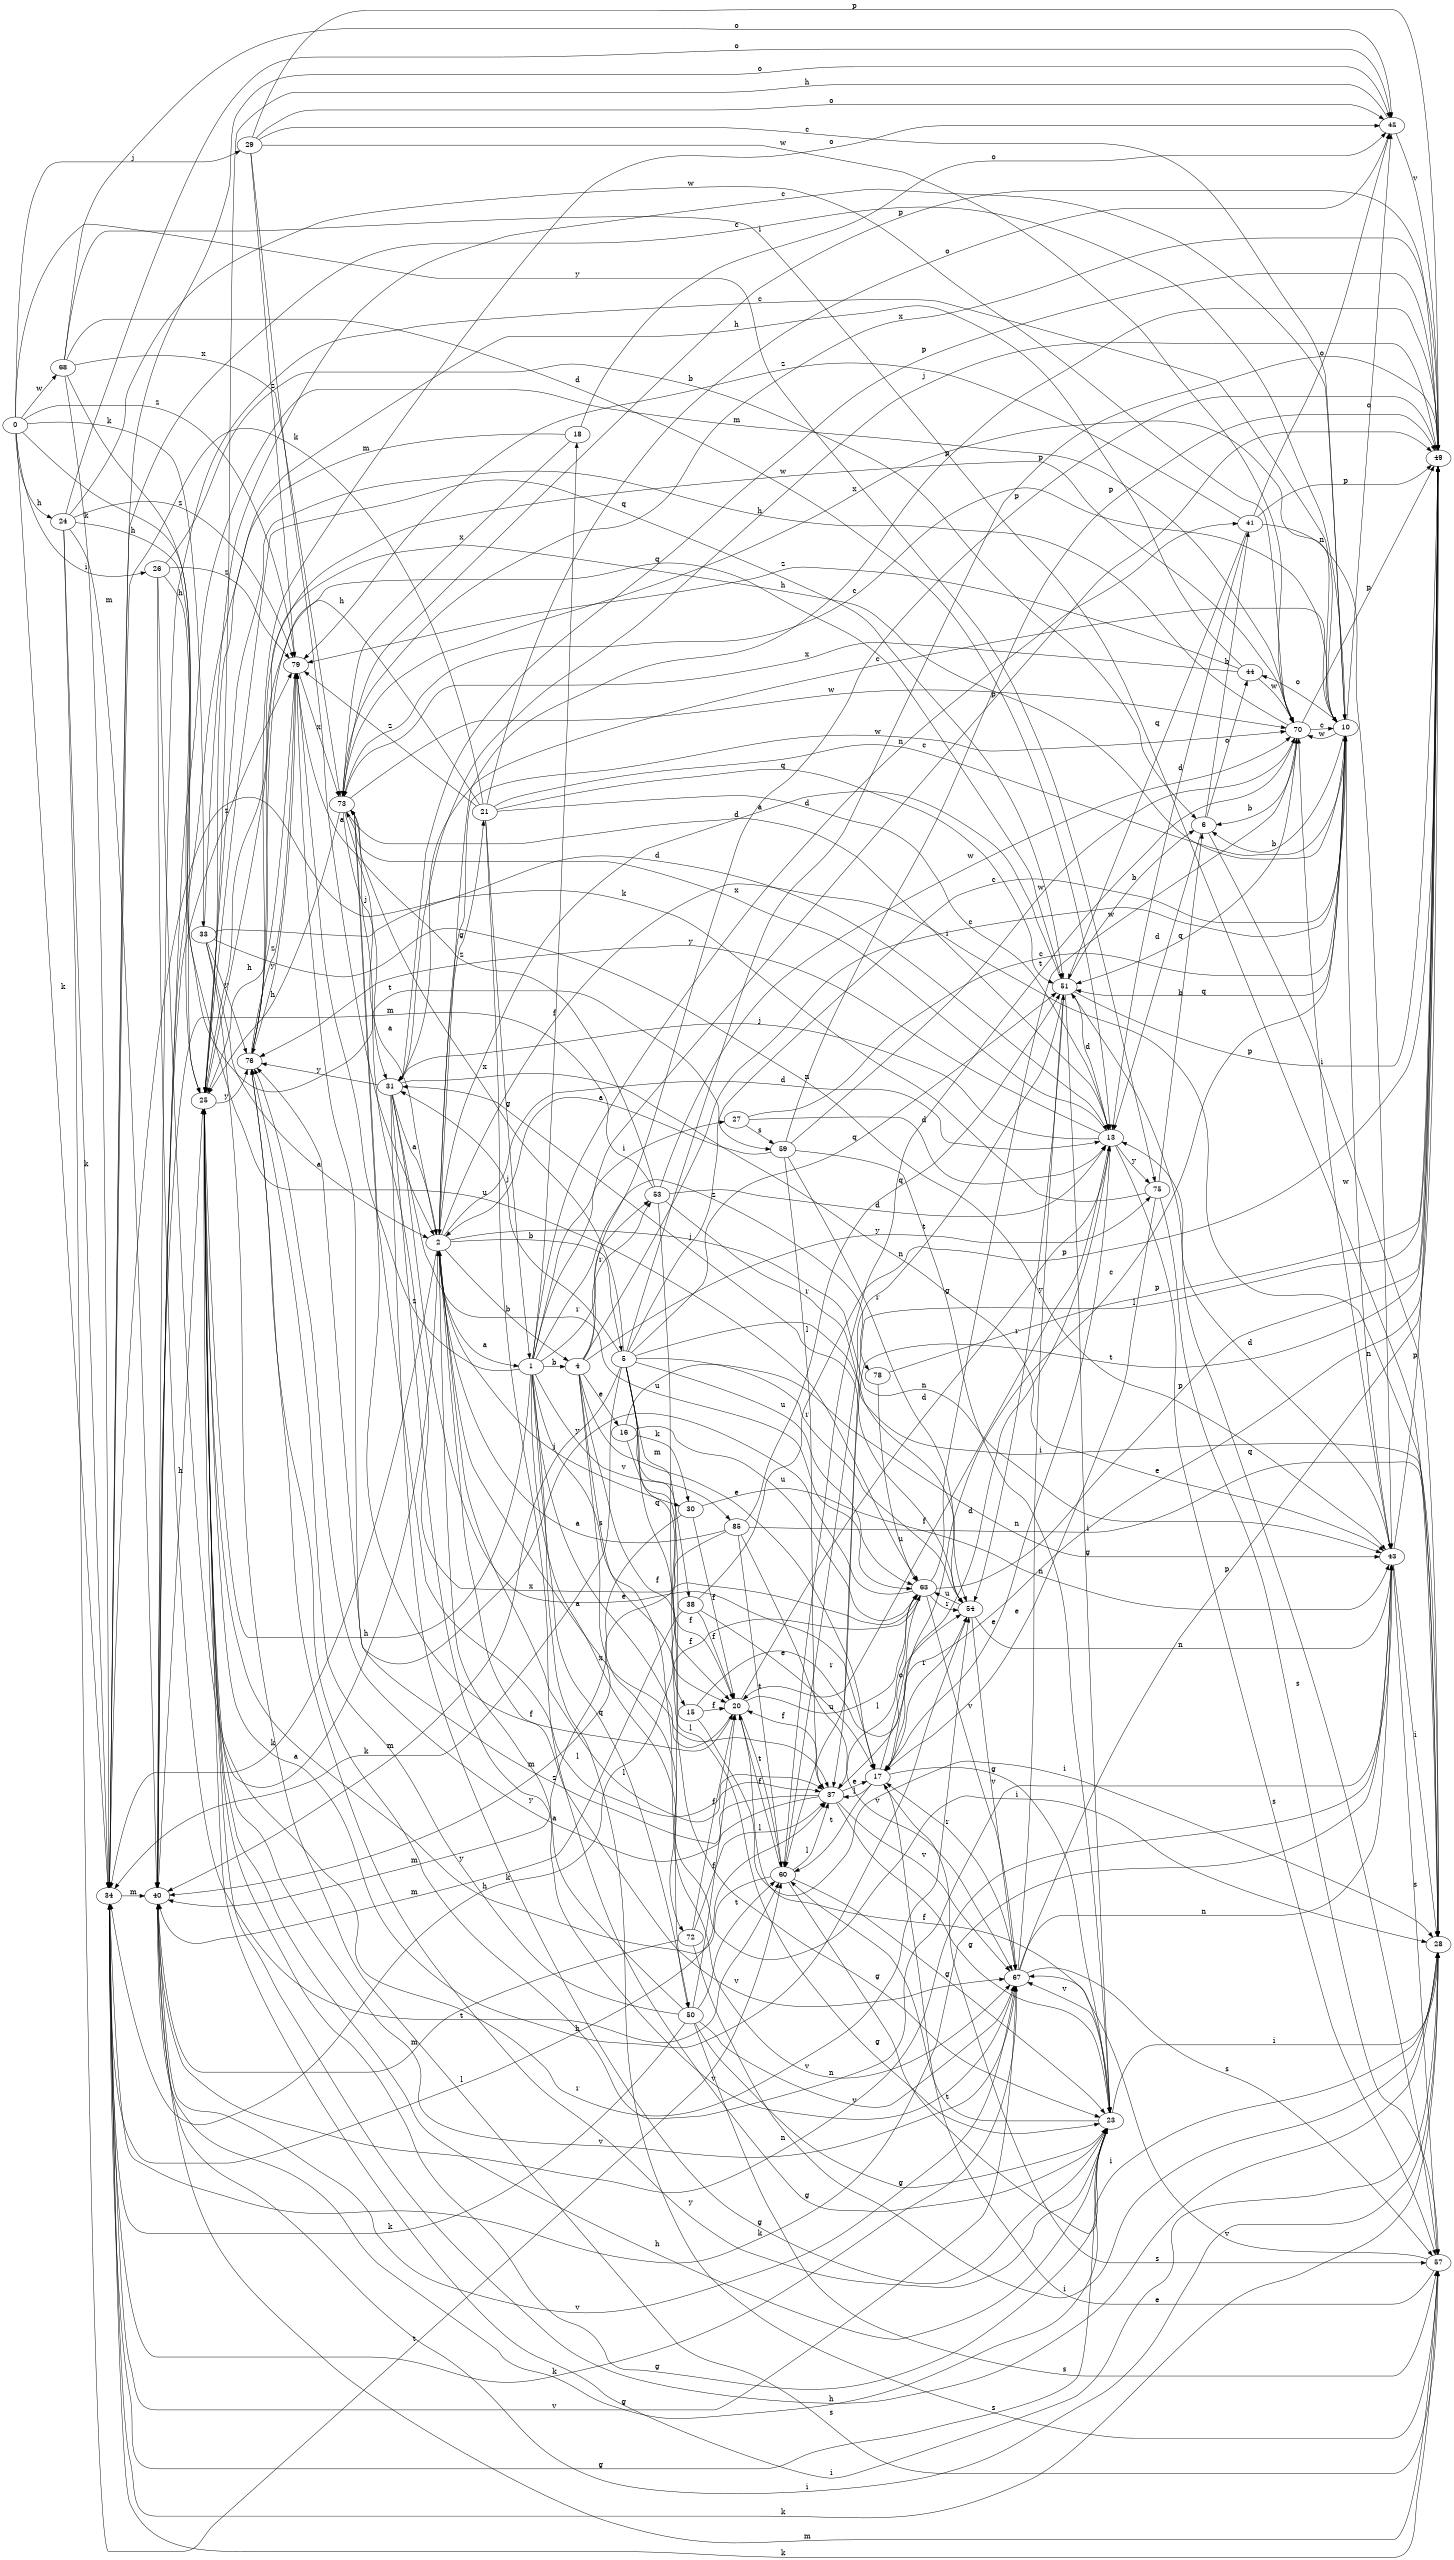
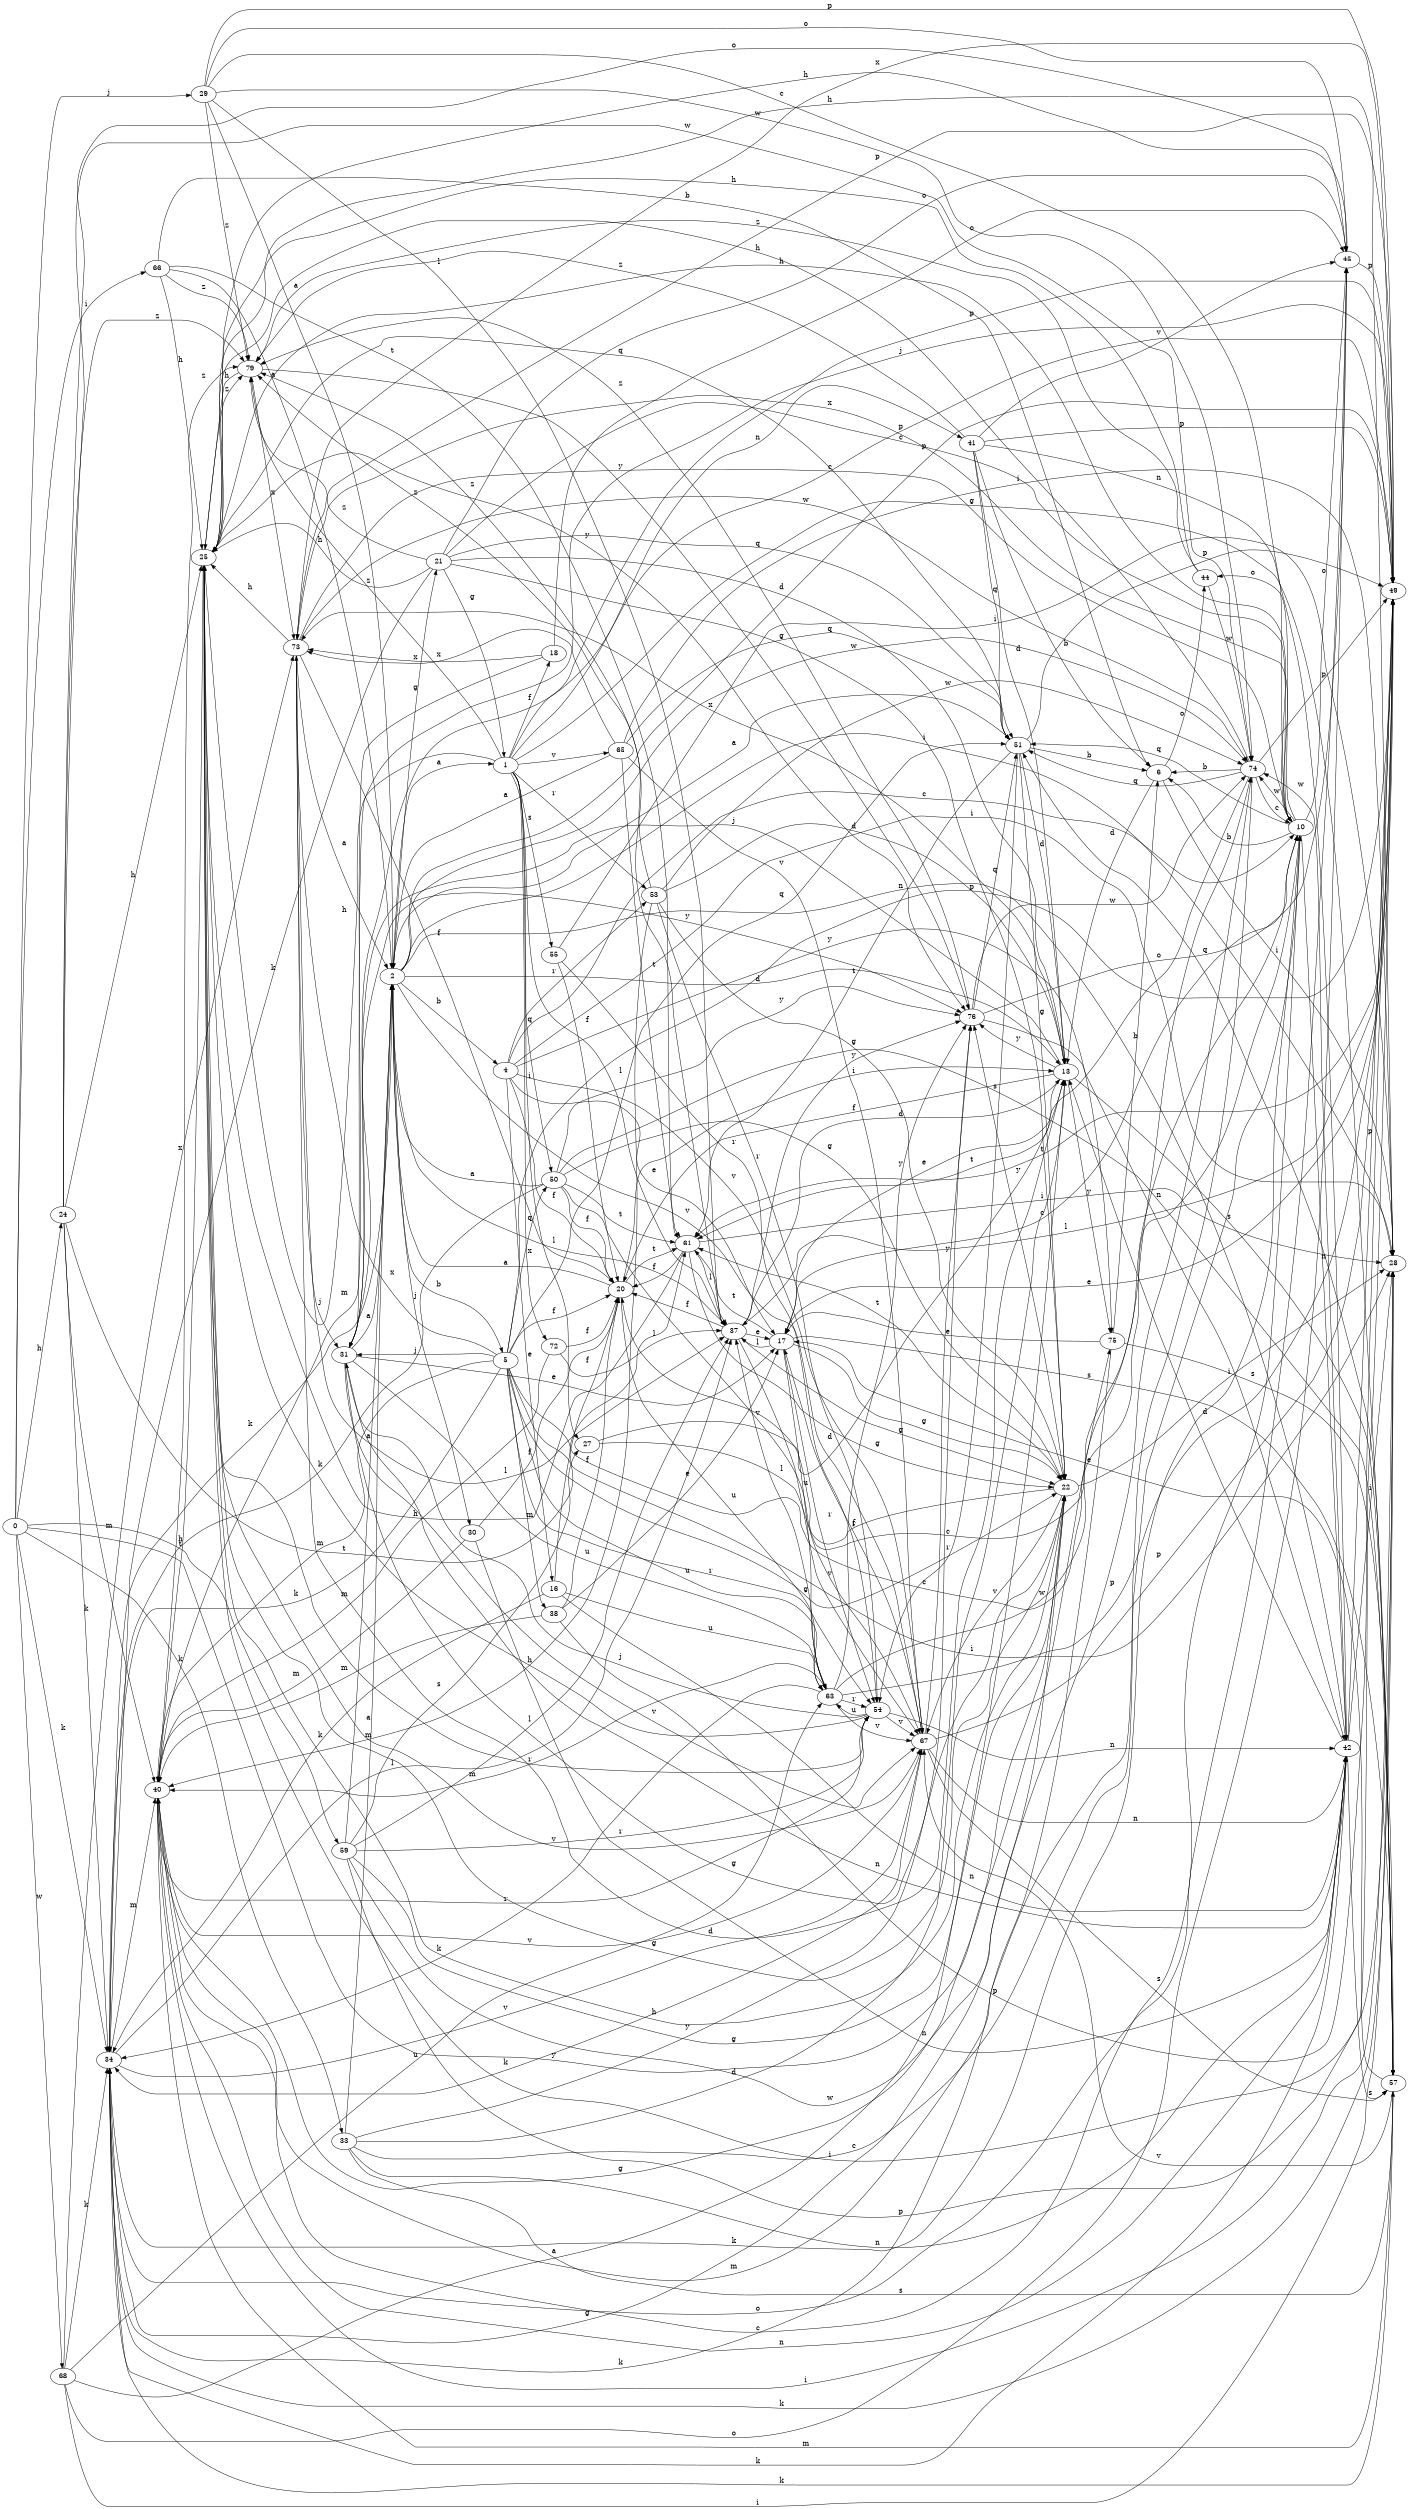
(1415, 179) -> (1370, 266)
(737, 225) -> (734, 2241)
(1322, 354) -> (1159, 333)
(578, 381) -> (554, 2251)
(220, 453) -> (215, 462)
(157, 569) -> (157, 269)
none -> (639, 632)
(769, 667) -> none
(1227, 677) -> (1040, 620)
(788, 685) -> none
(850, 697) -> none
(1298, 730) -> (1253, 769)
(758, 1133) -> (479, 1657)
(552, 1367) -> none
(878, 1376) -> none
(924, 1398) -> (854, 1071)
(674, 1454) -> (300, 1769)
(1035, 1485) -> (942, 1399)
(737, 1527) -> (621, 751)
(1392, 1557) -> (1347, 1748)
(901, 1676) -> (806, 1483)
(691, 1713) -> (554, 955)
(783, 1875) -> (687, 1244)
none -> (493, 1903)
(1111, 2121) -> (1066, 1488)
(1041, 2294) -> none
(994, 2408) -> (972, 501)
